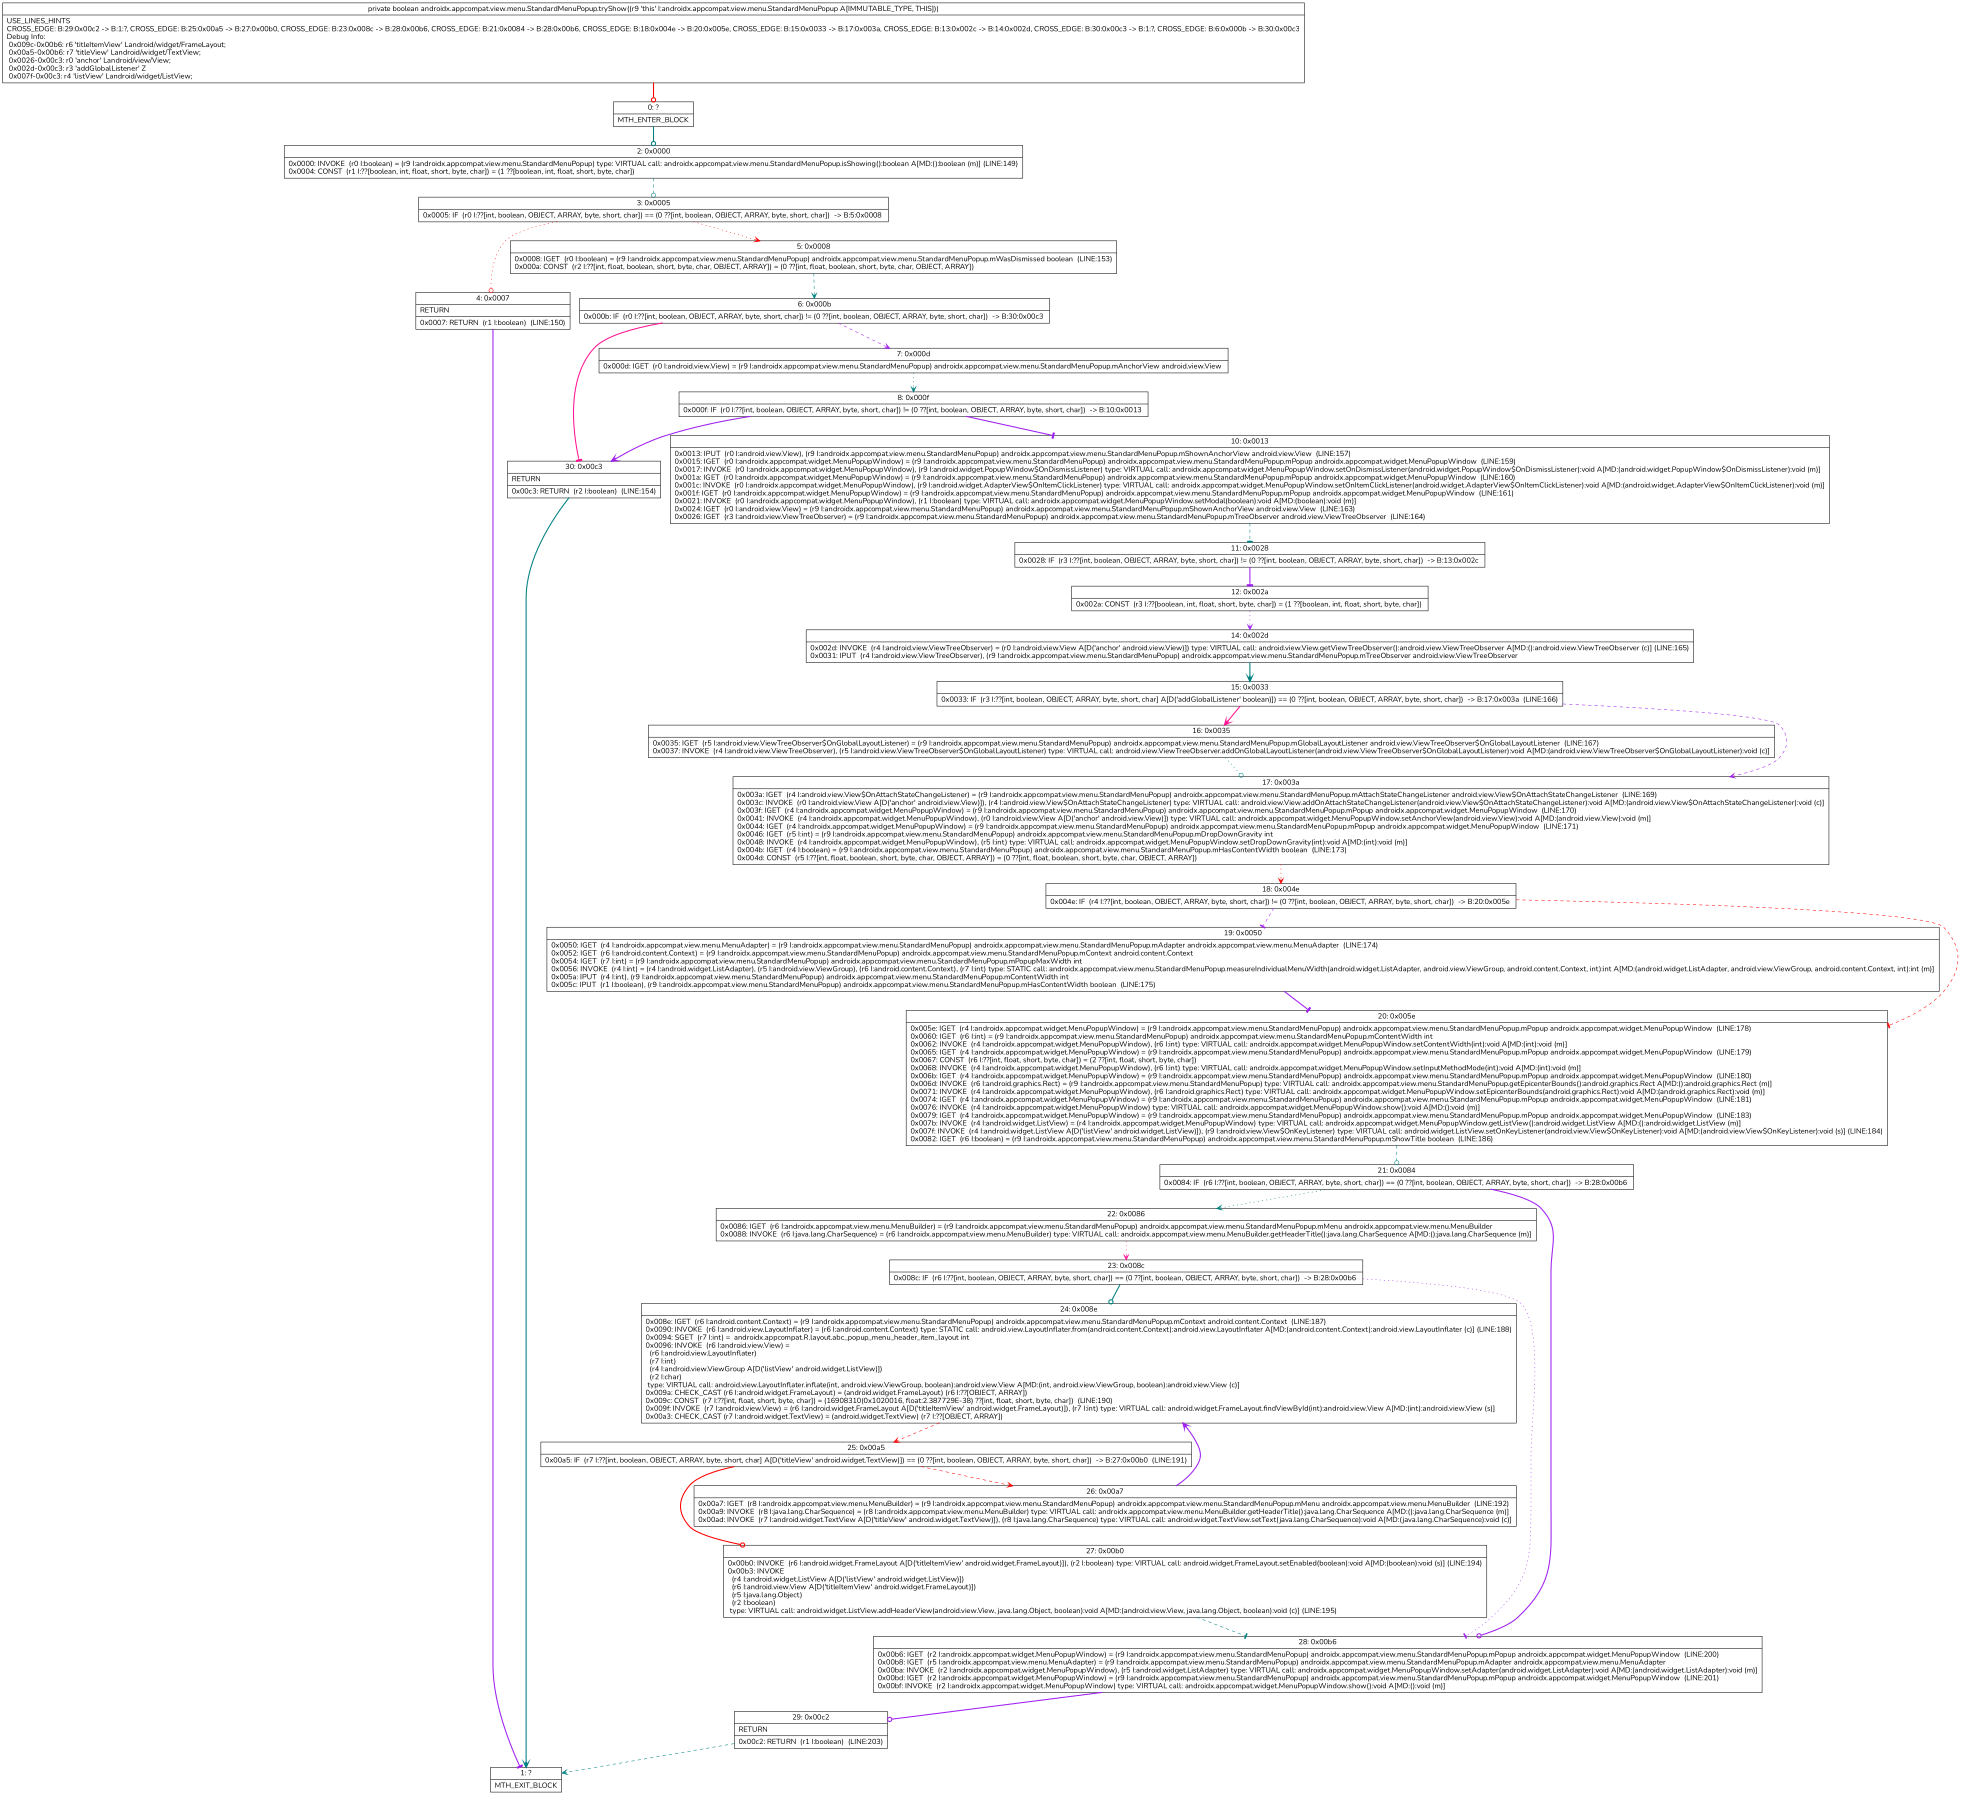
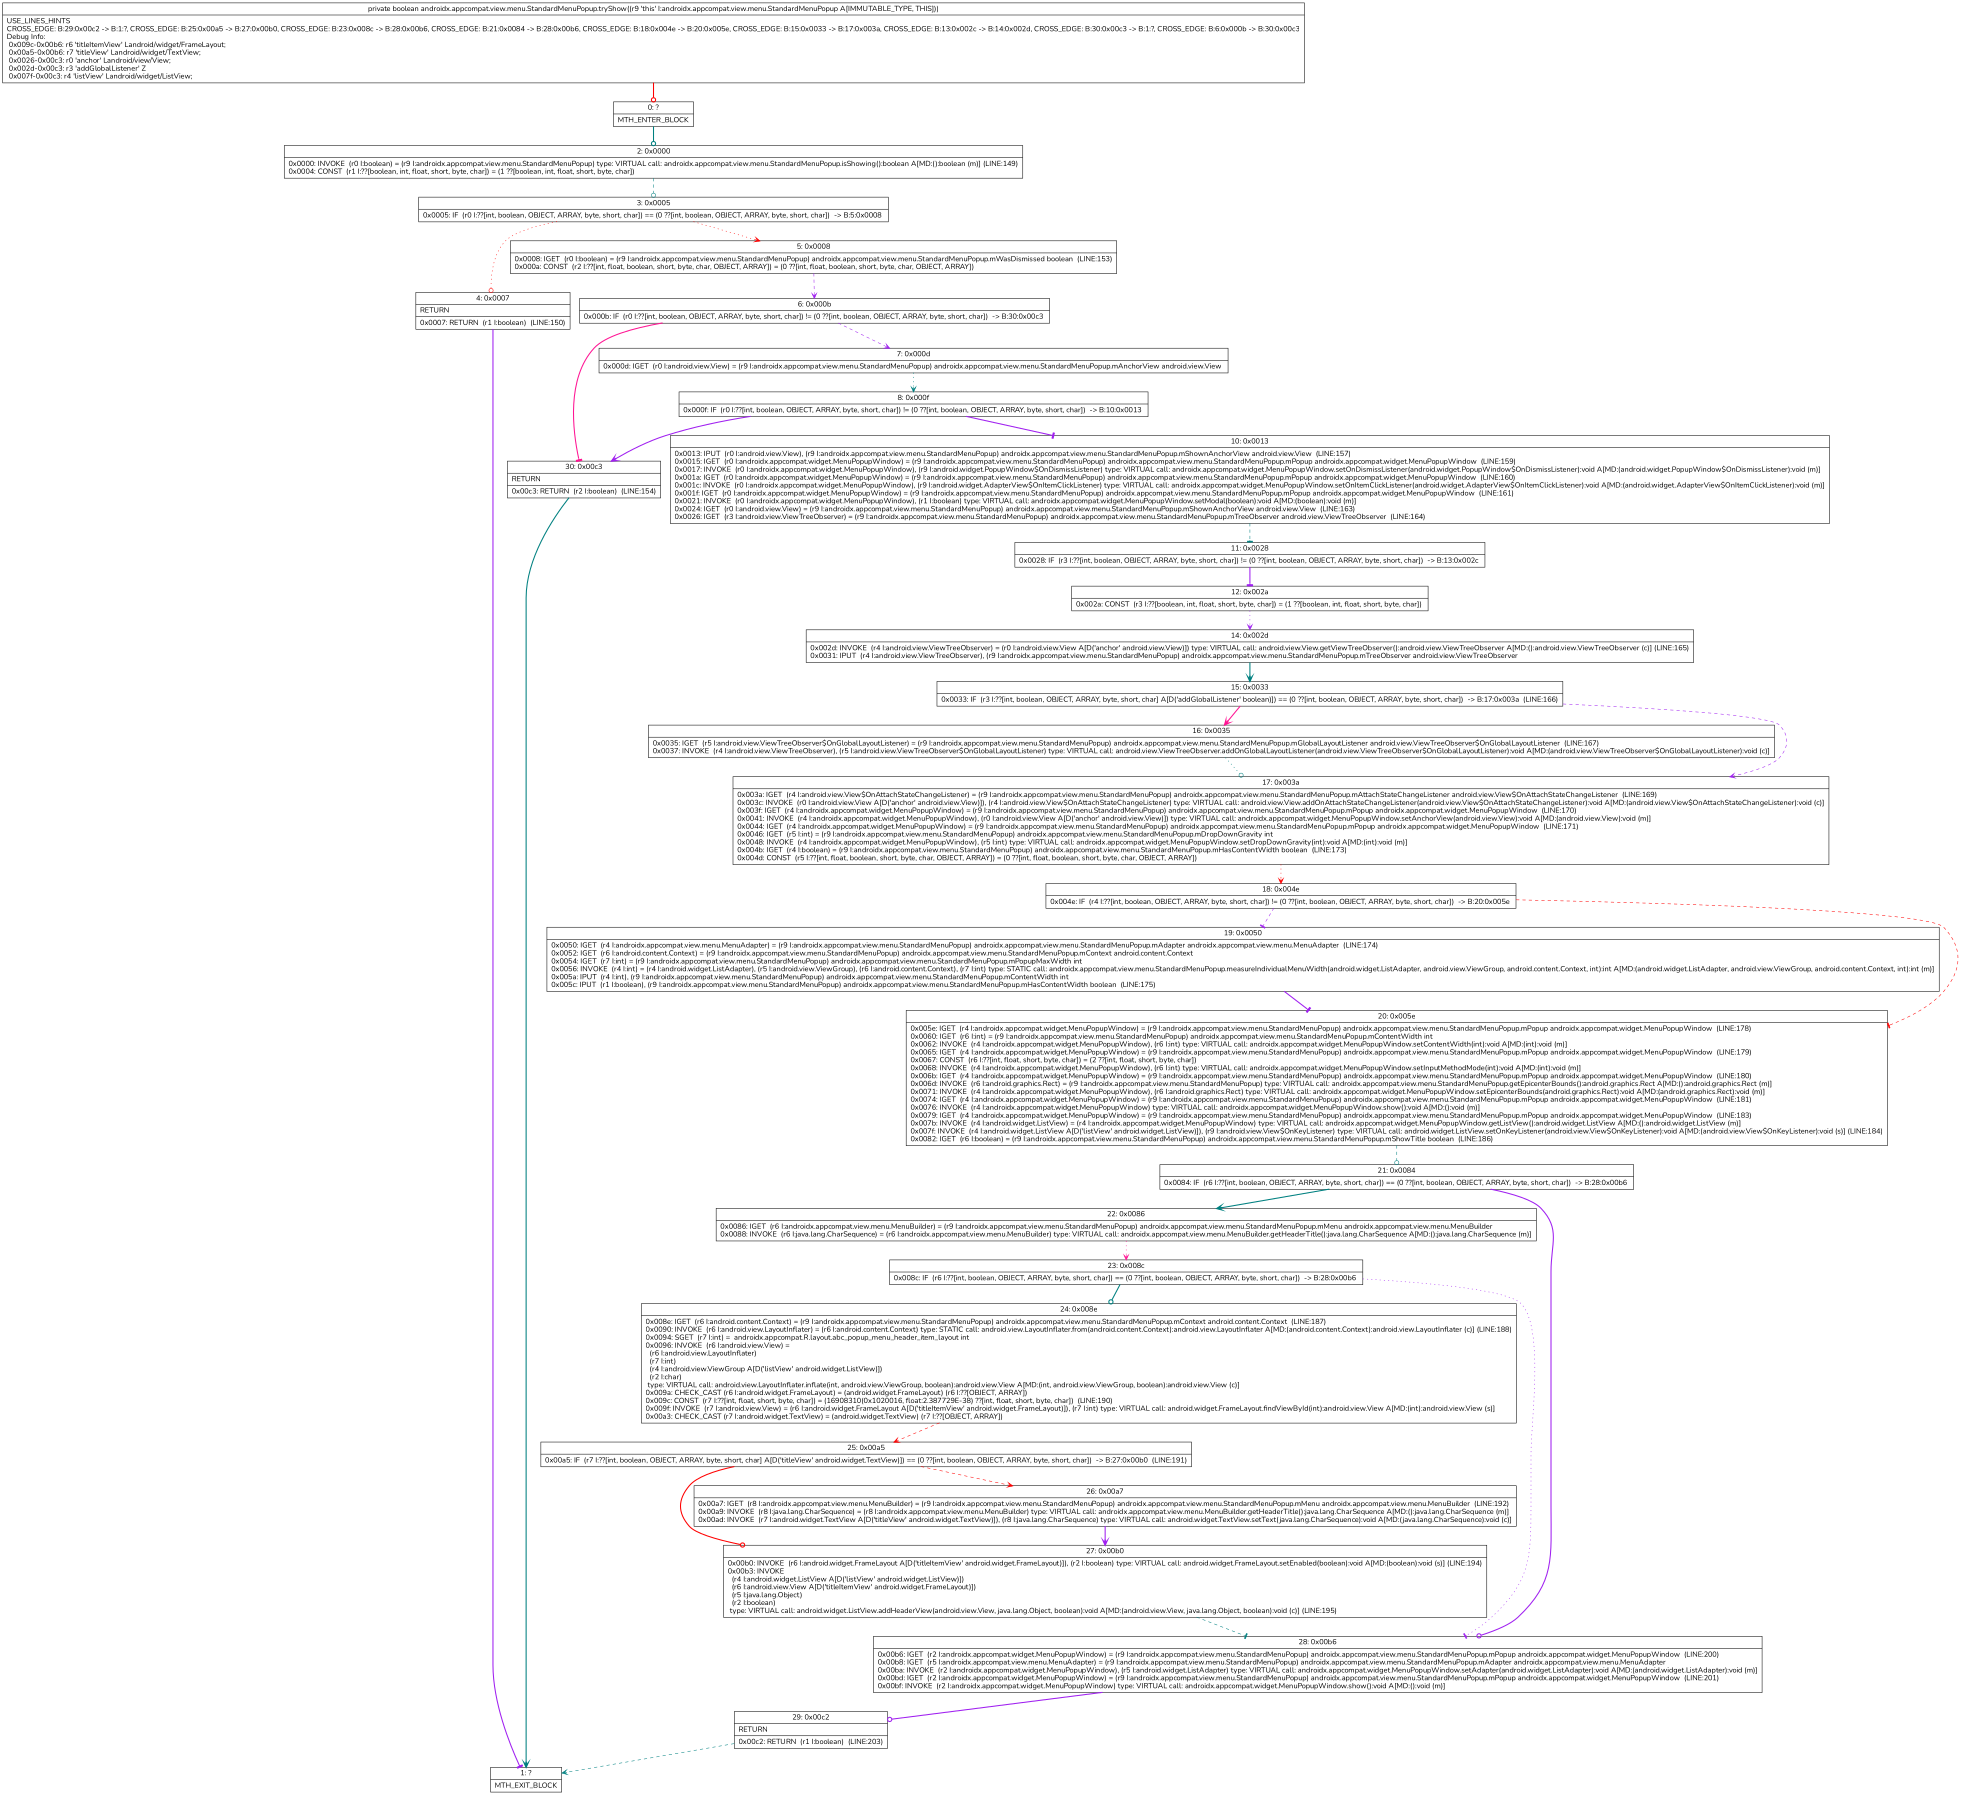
(814, 283) -> (814, 283)
(1276, 1198) -> (1276, 1198)
(1200, 1459) -> (1105, 1533)
